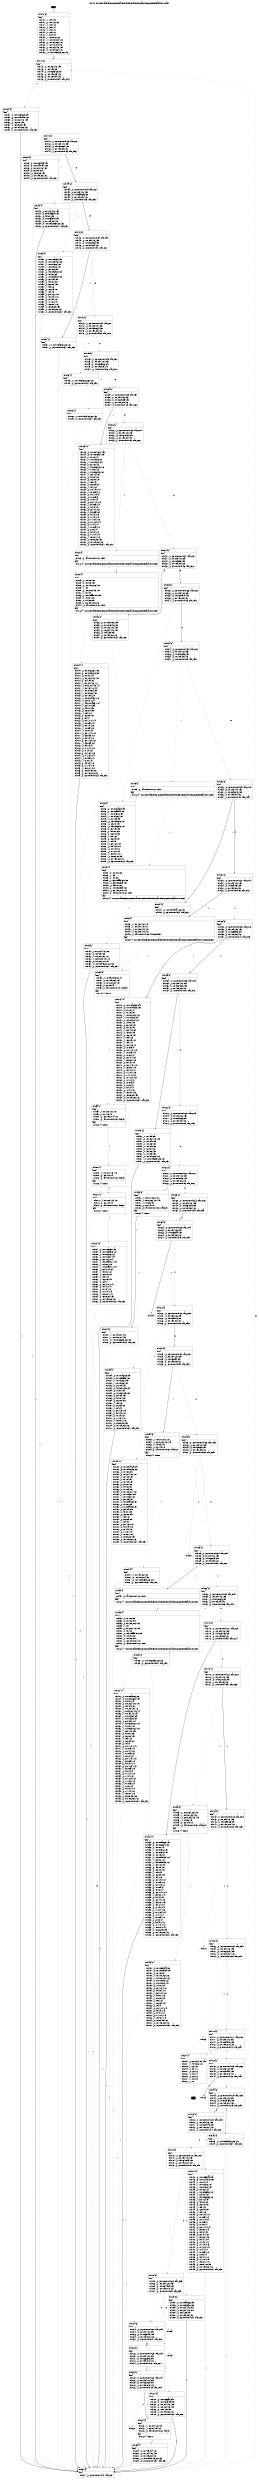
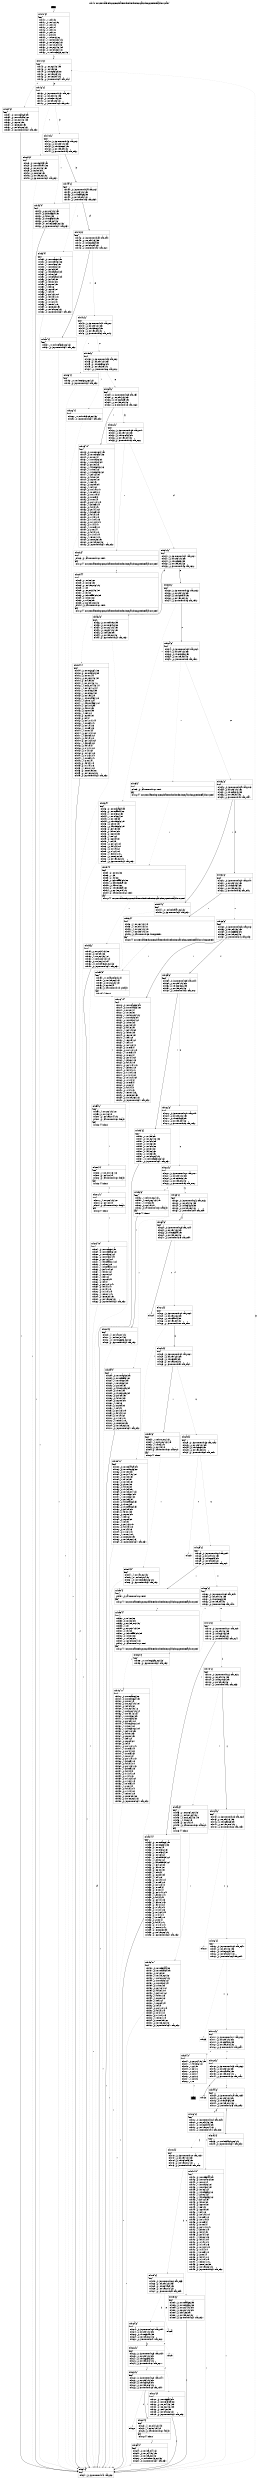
none -> (53, 96)
(107, 1050) -> (112, 1051)
(62, 1404) -> (65, 1429)
